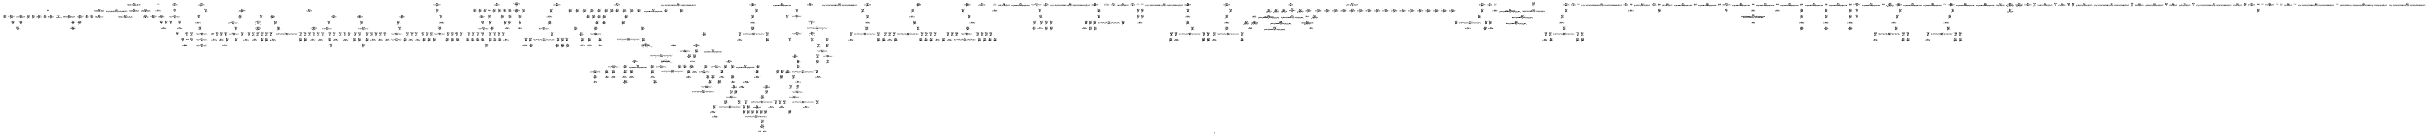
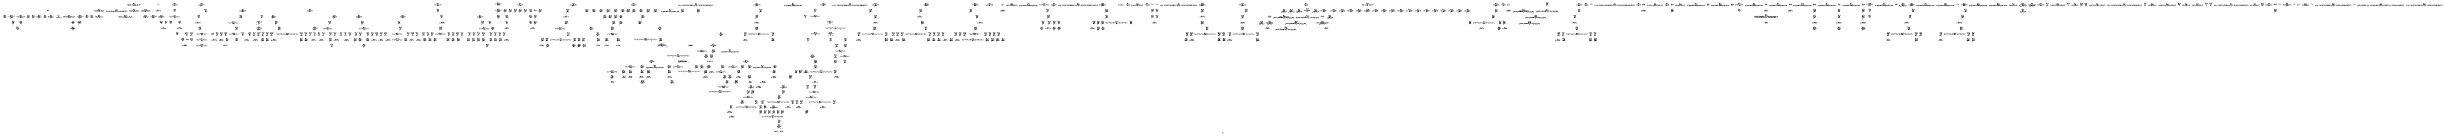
none -> (2211, 5)
(499, 11) -> none
(1908, 40) -> none
